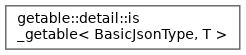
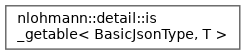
(123, 27) -> (123, 27)
